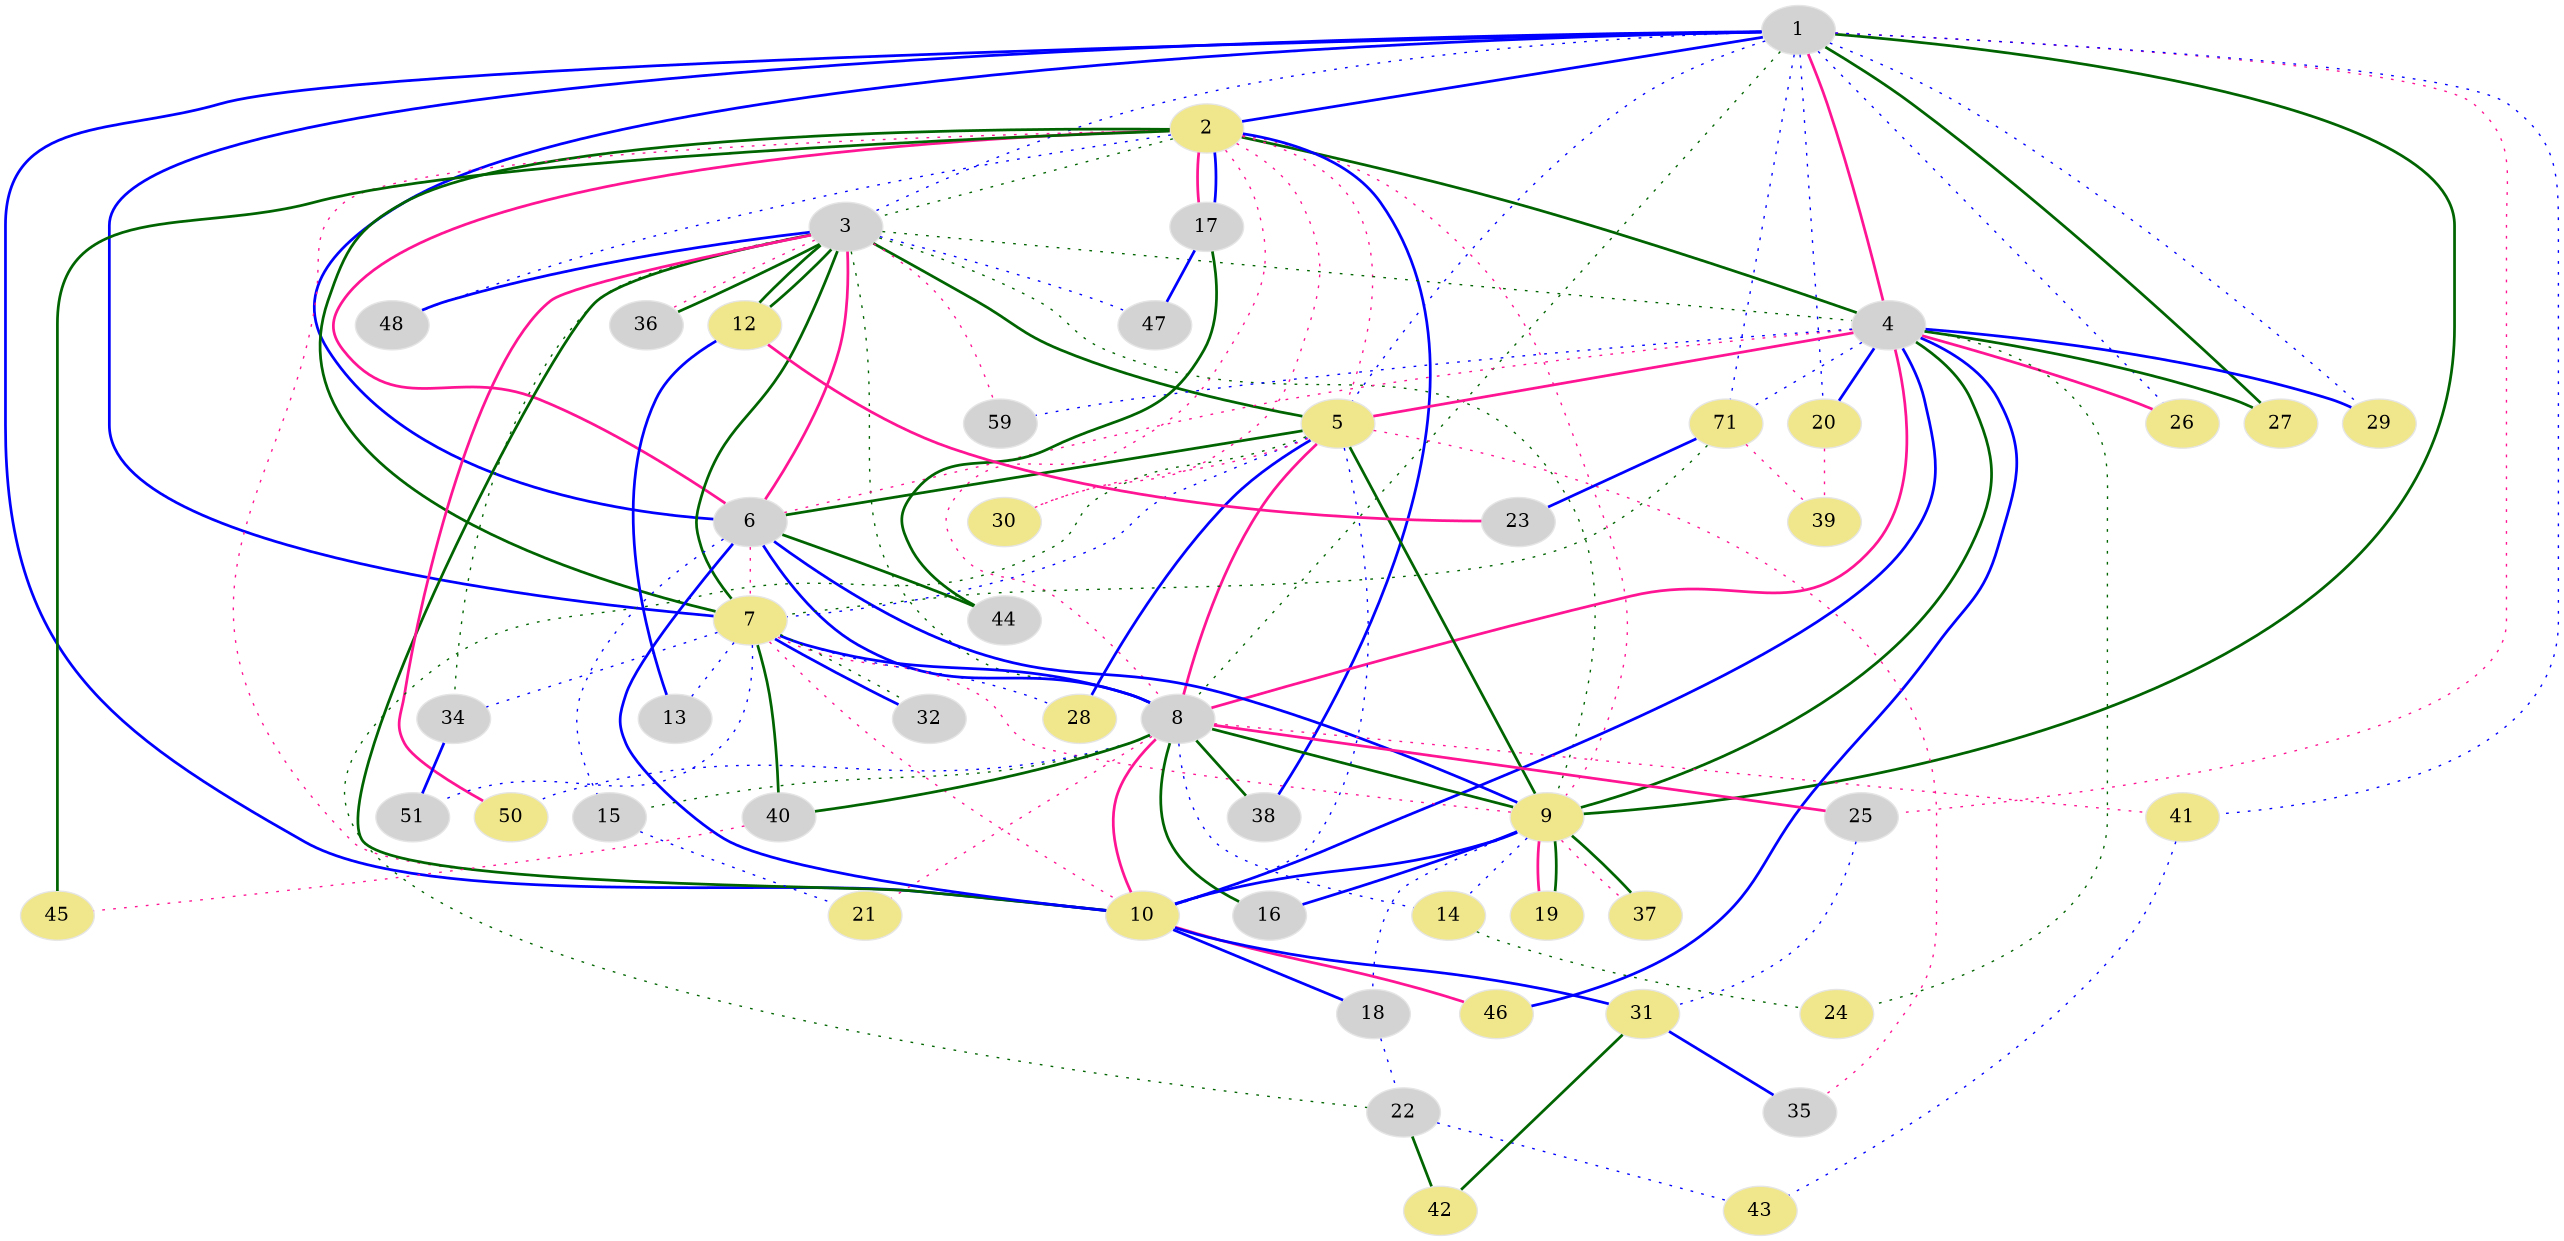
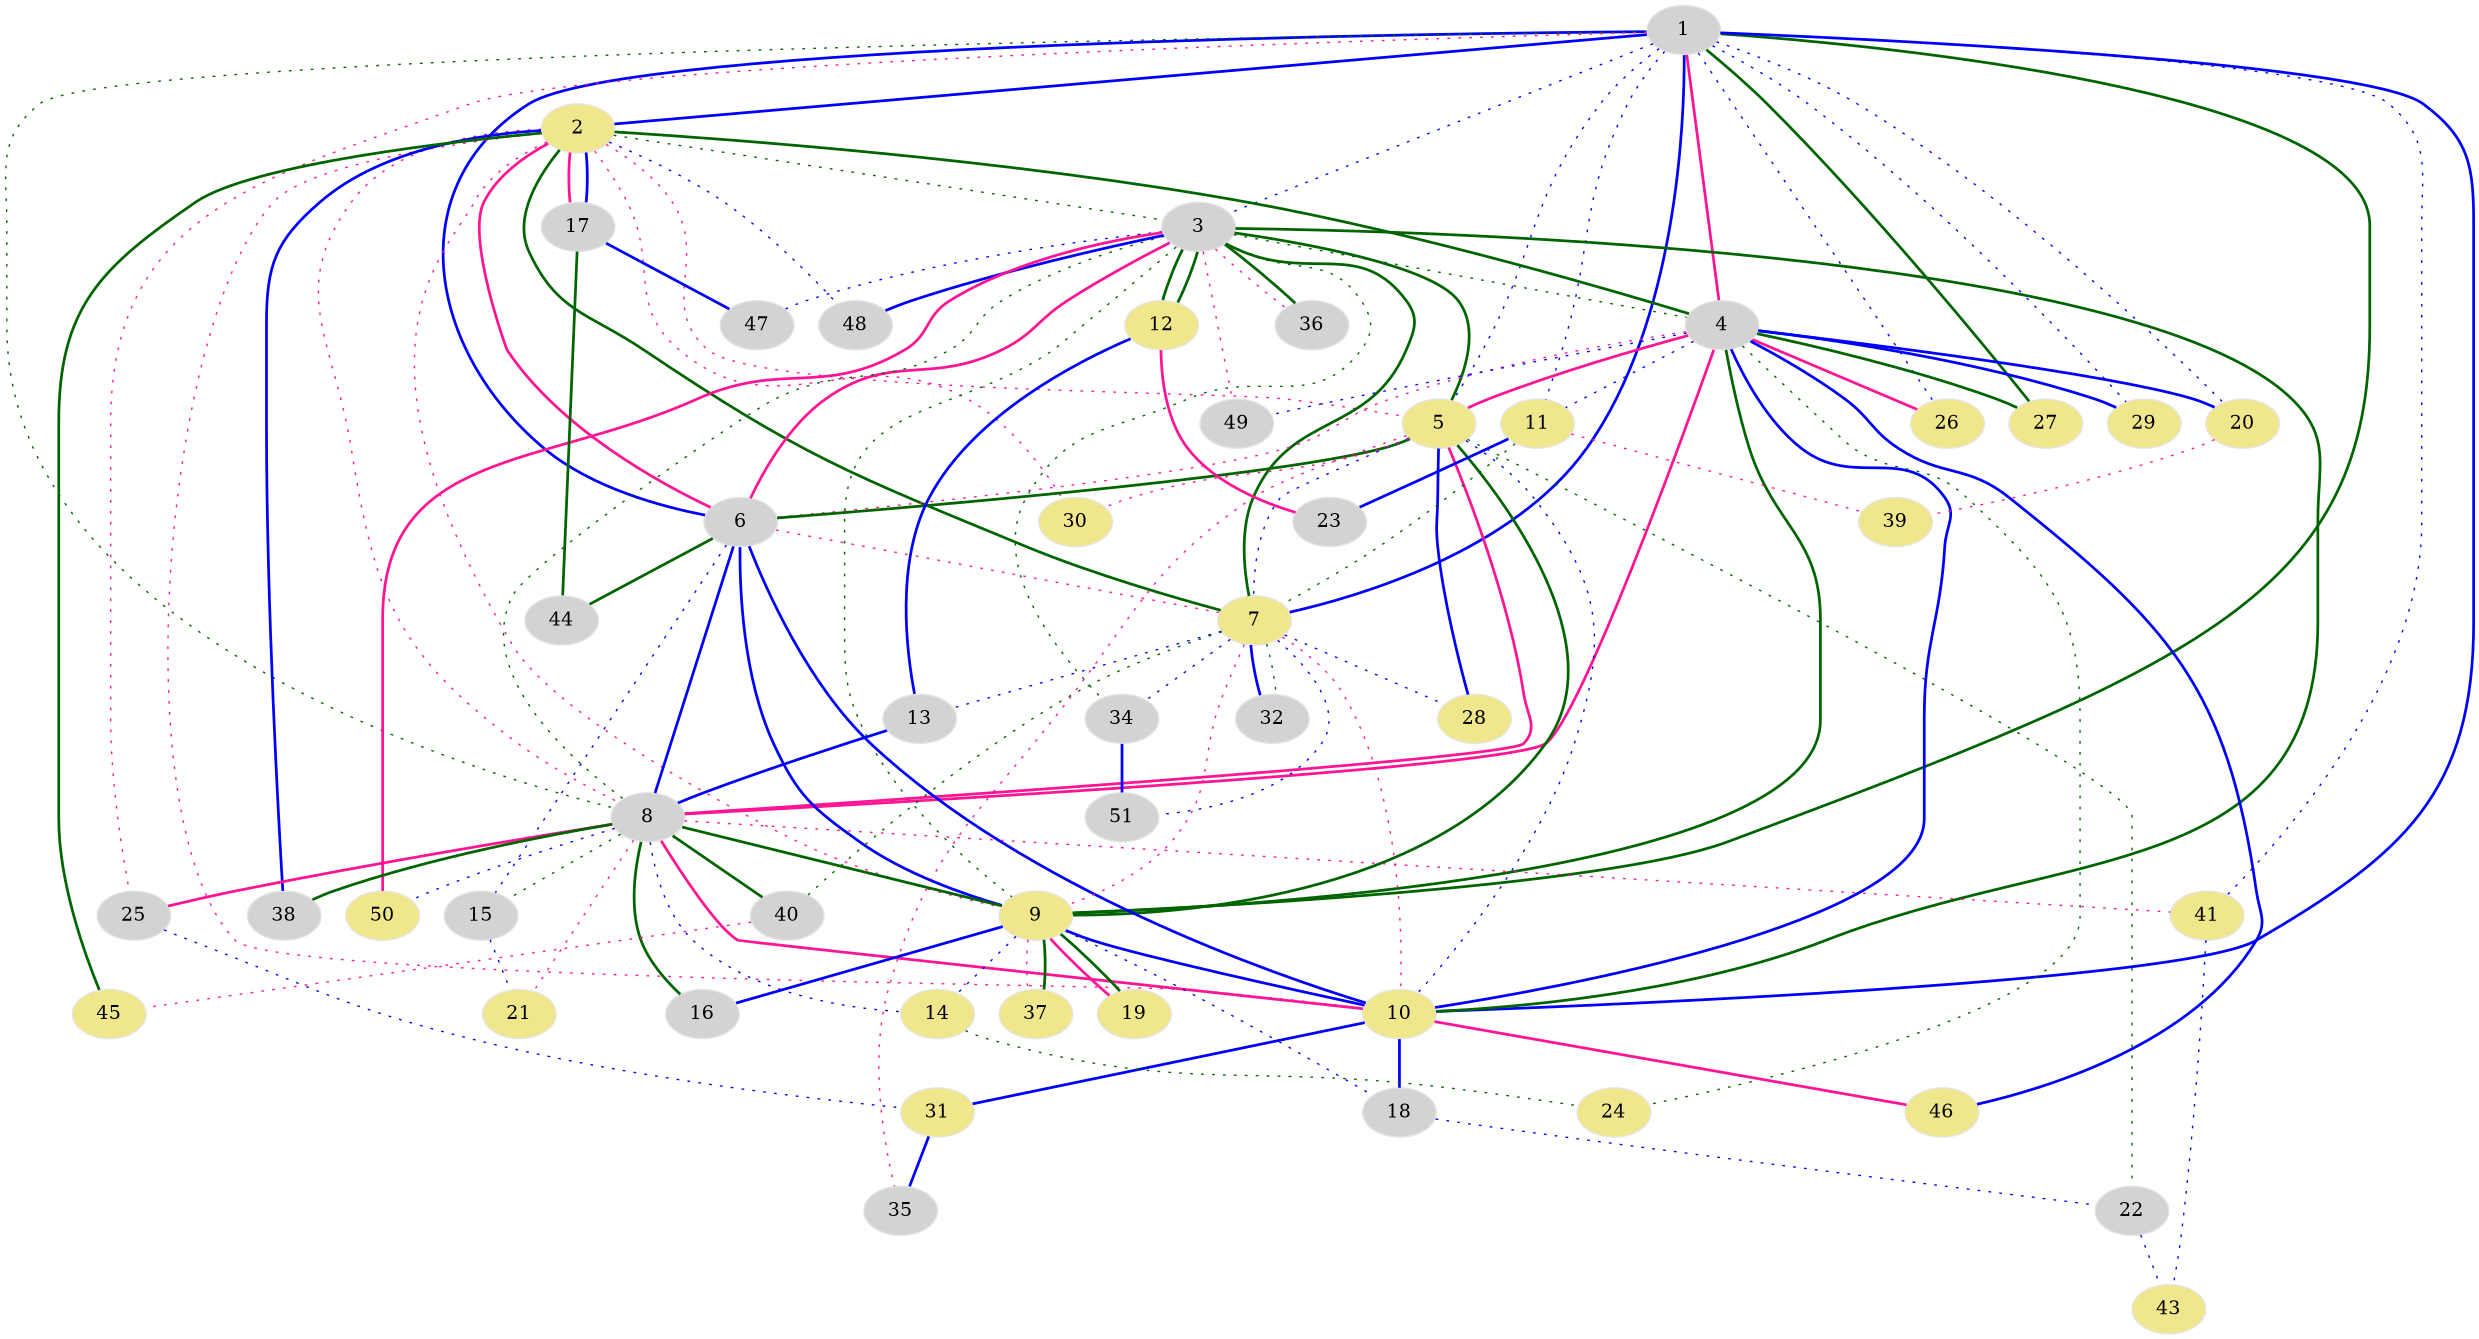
(1000, 424) -> (1237, 424)
(1726, 424) -> (1538, 424)
(965, 668) -> (792, 761)
(773, 718) -> (1001, 740)
(1440, 1211) -> none
